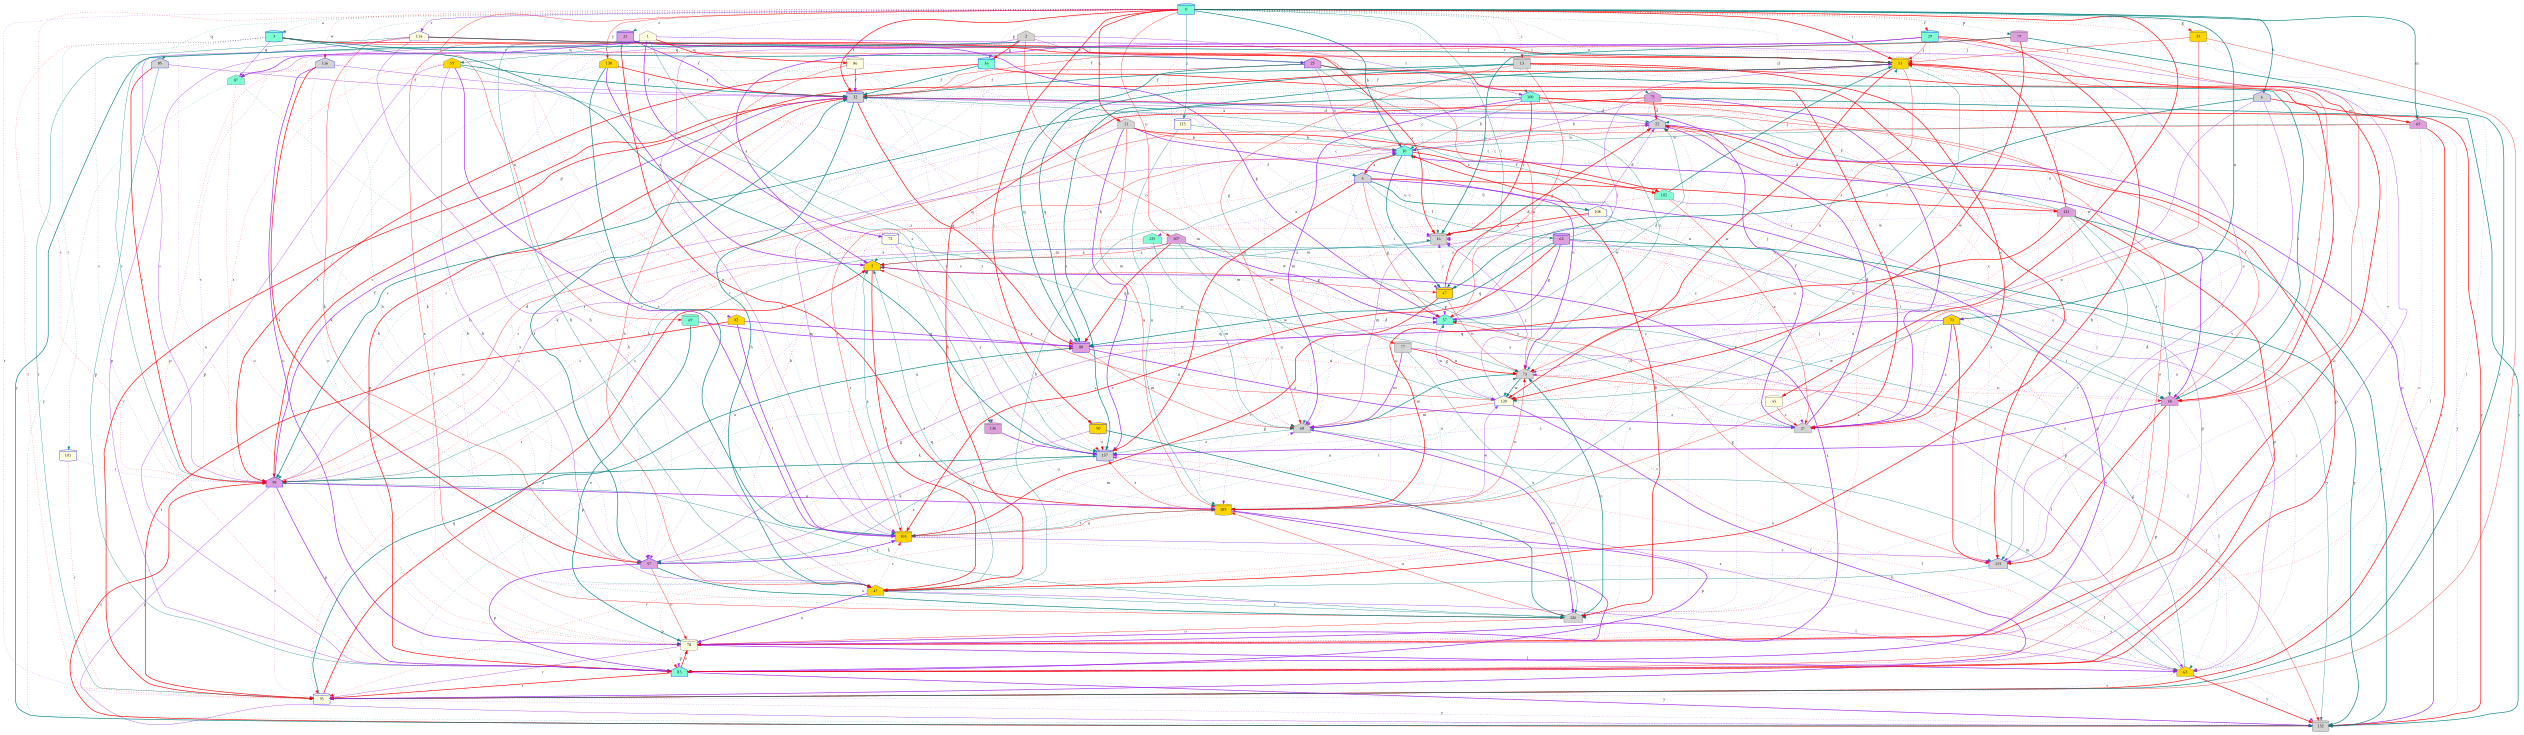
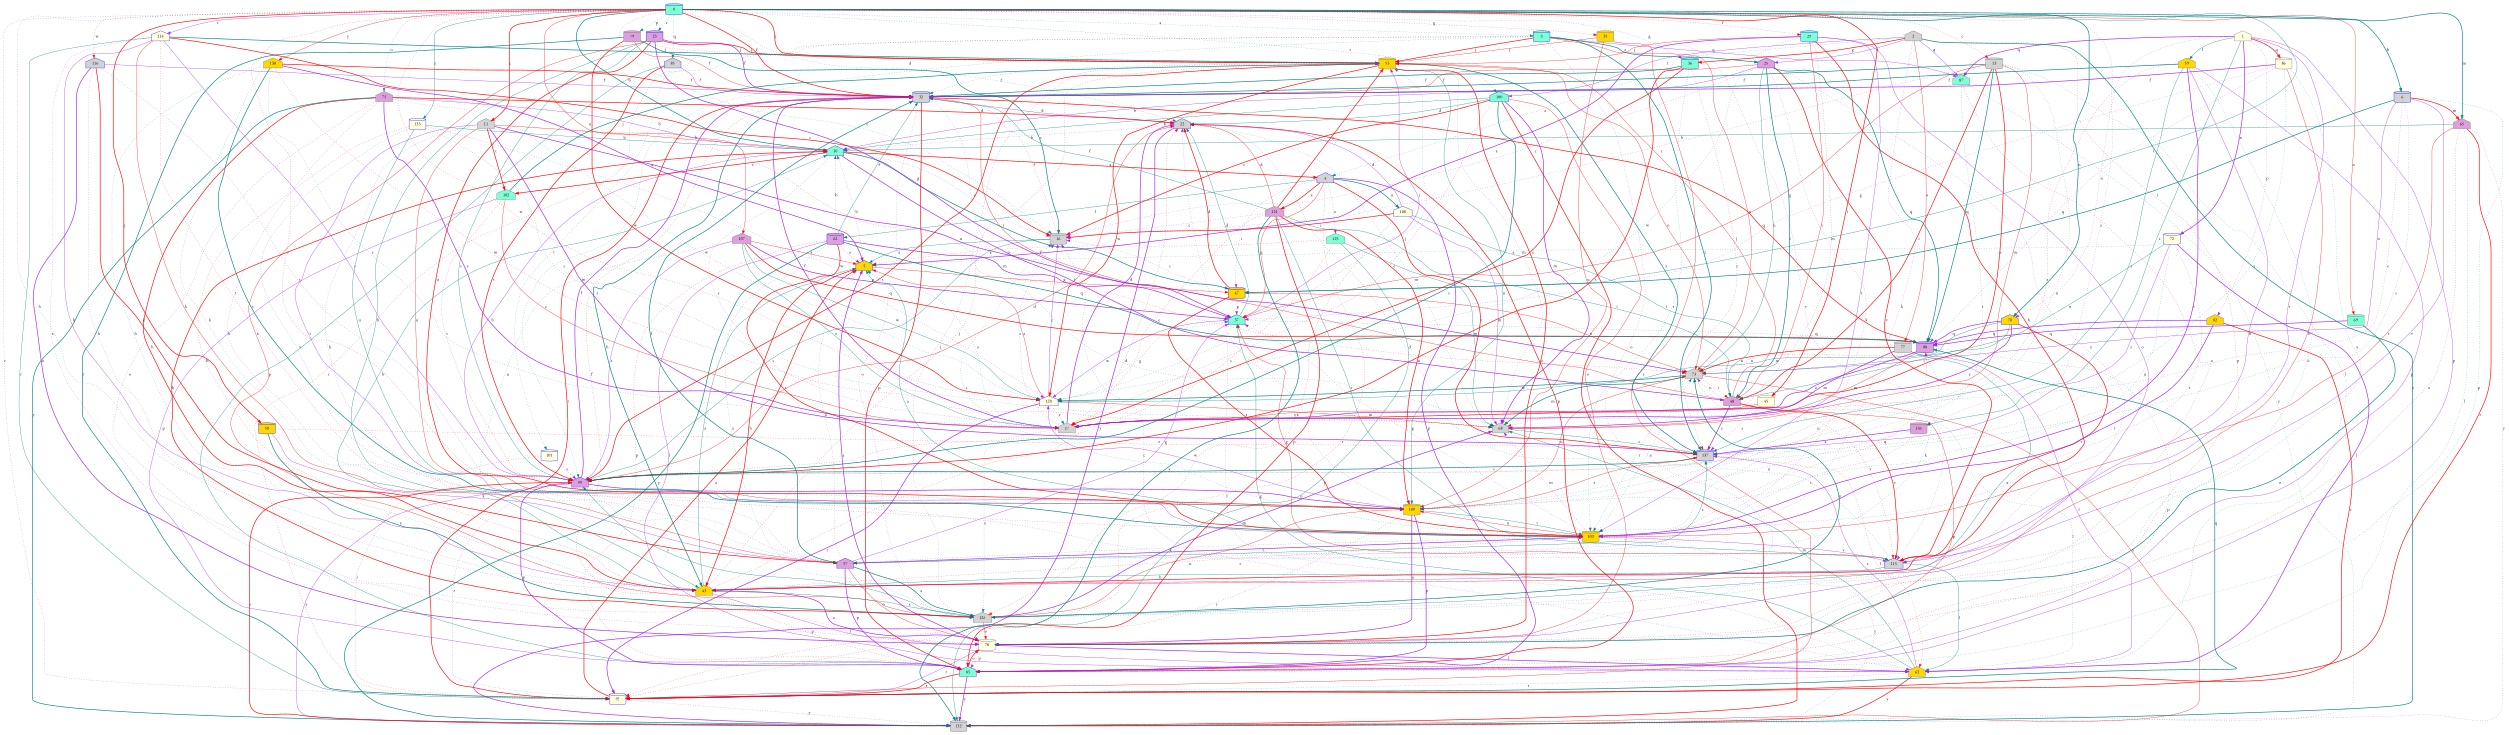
(2262, 97) -> (2402, 97)
(1304, 311) -> none
(1474, 468) -> (1251, 518)
none -> (2296, 547)
